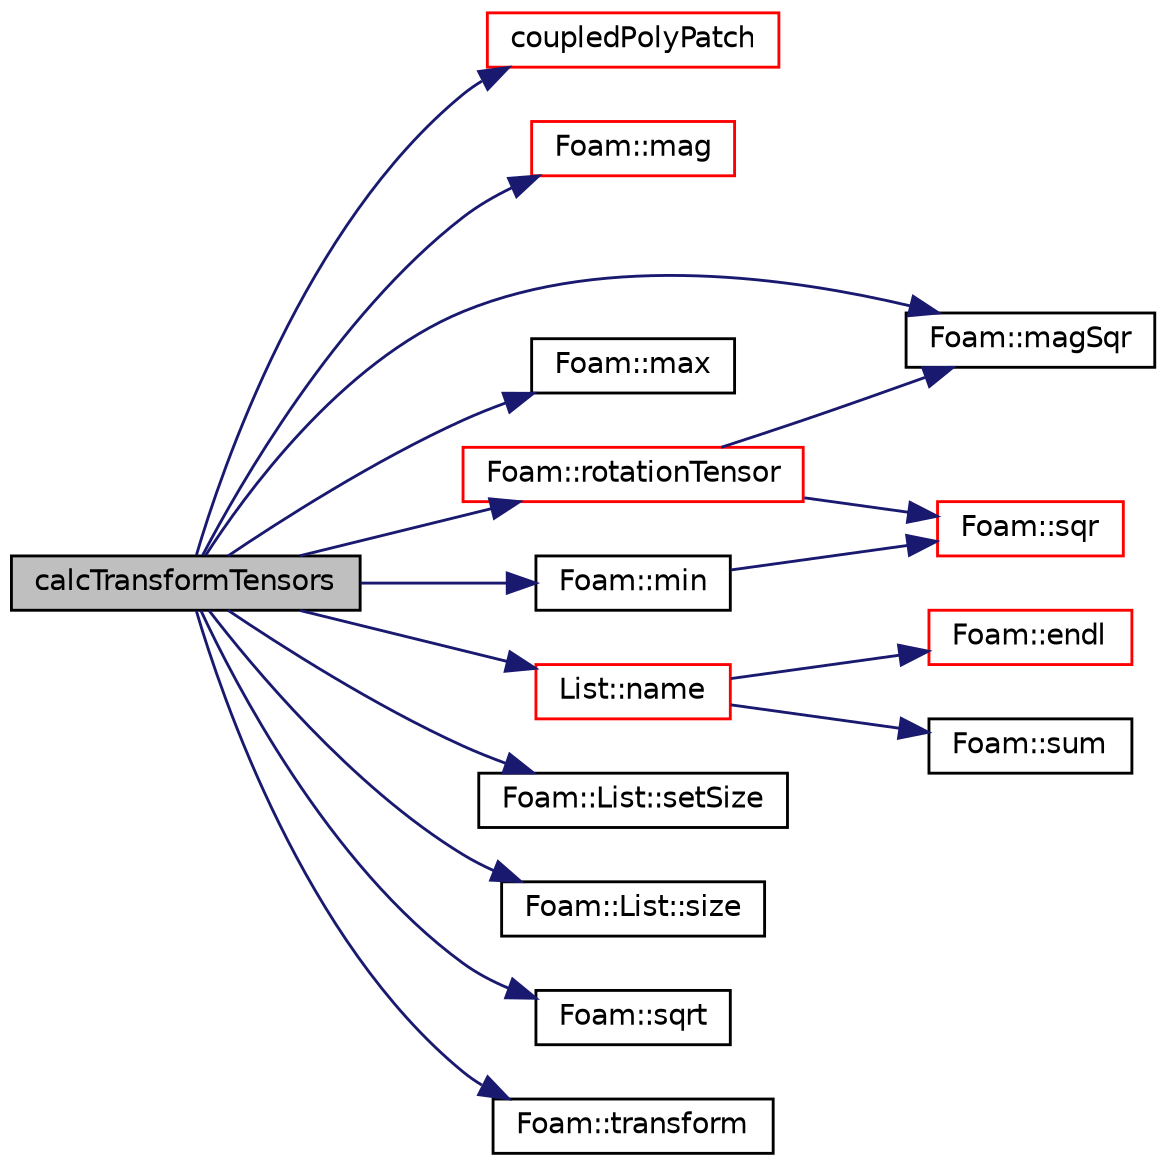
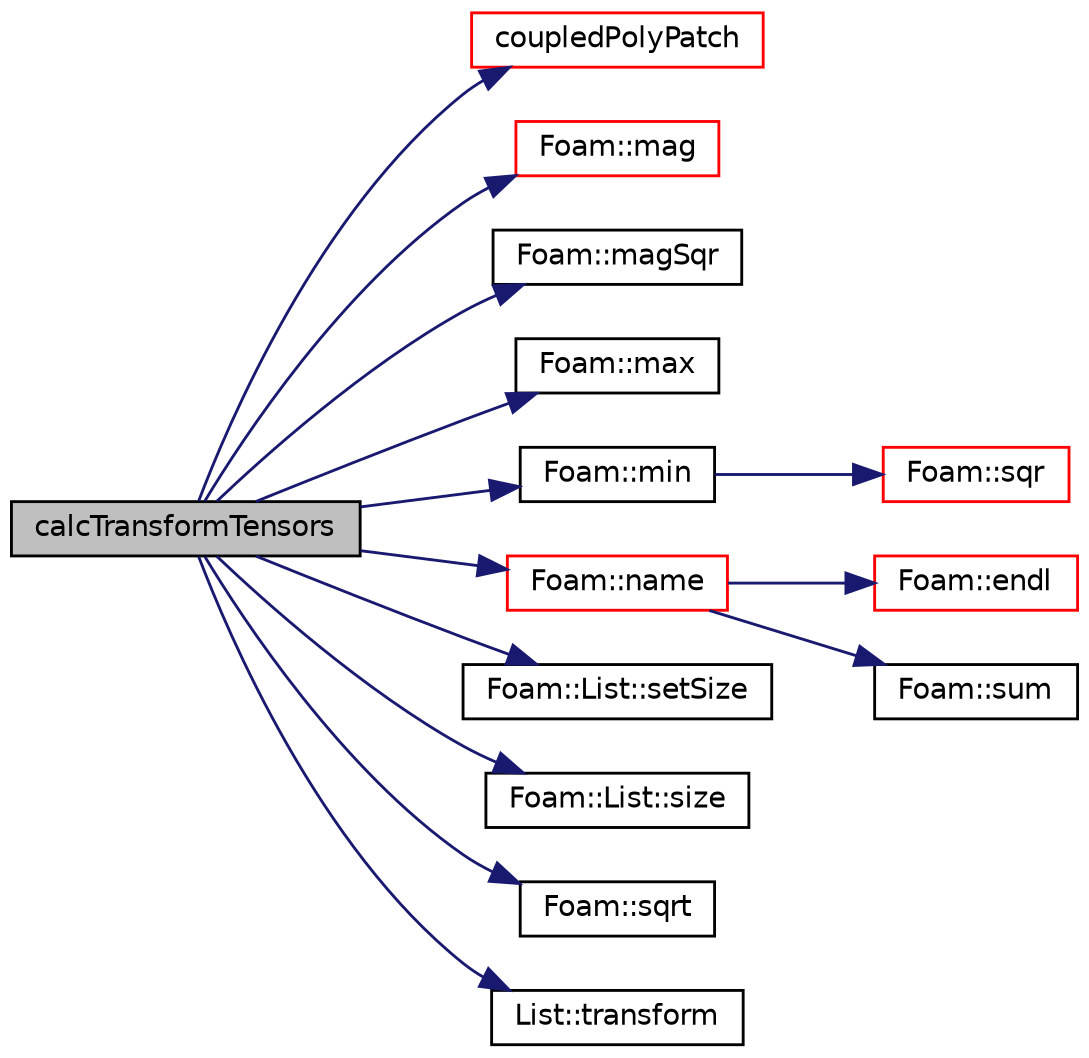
(633, 474) -> none
(633, 692) -> (617, 583)
(633, 1126) -> (617, 1018)
